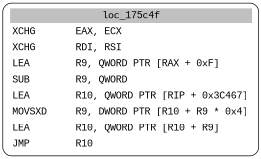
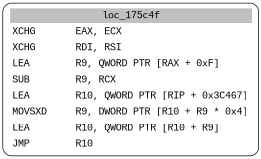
(70, 79) -> (64, 79)
